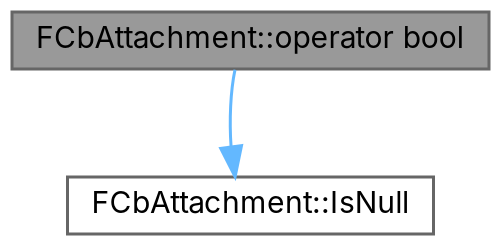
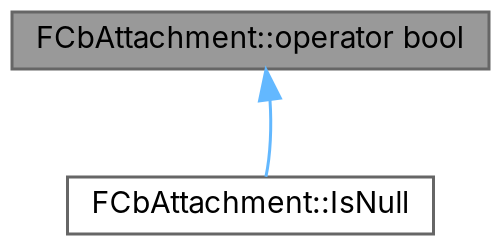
(231, 108) -> (270, 139)
